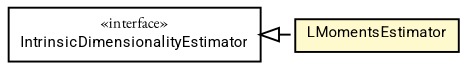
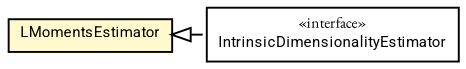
(286, 35) -> (198, 35)
